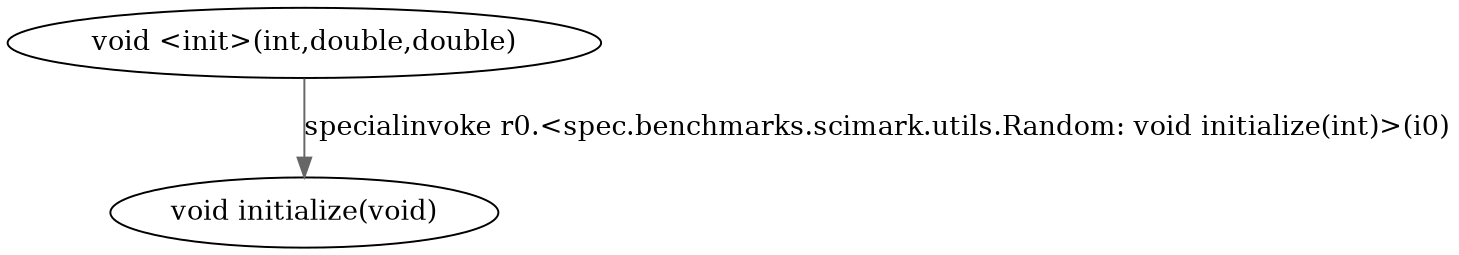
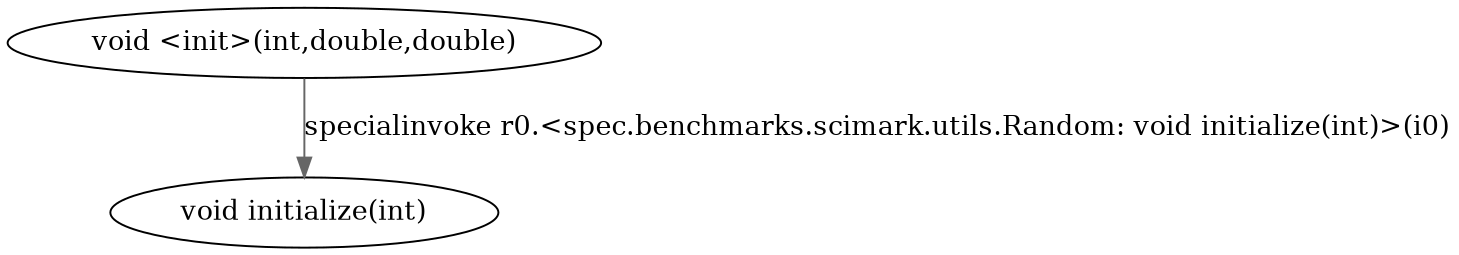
(304, 213) -> (304, 213)
